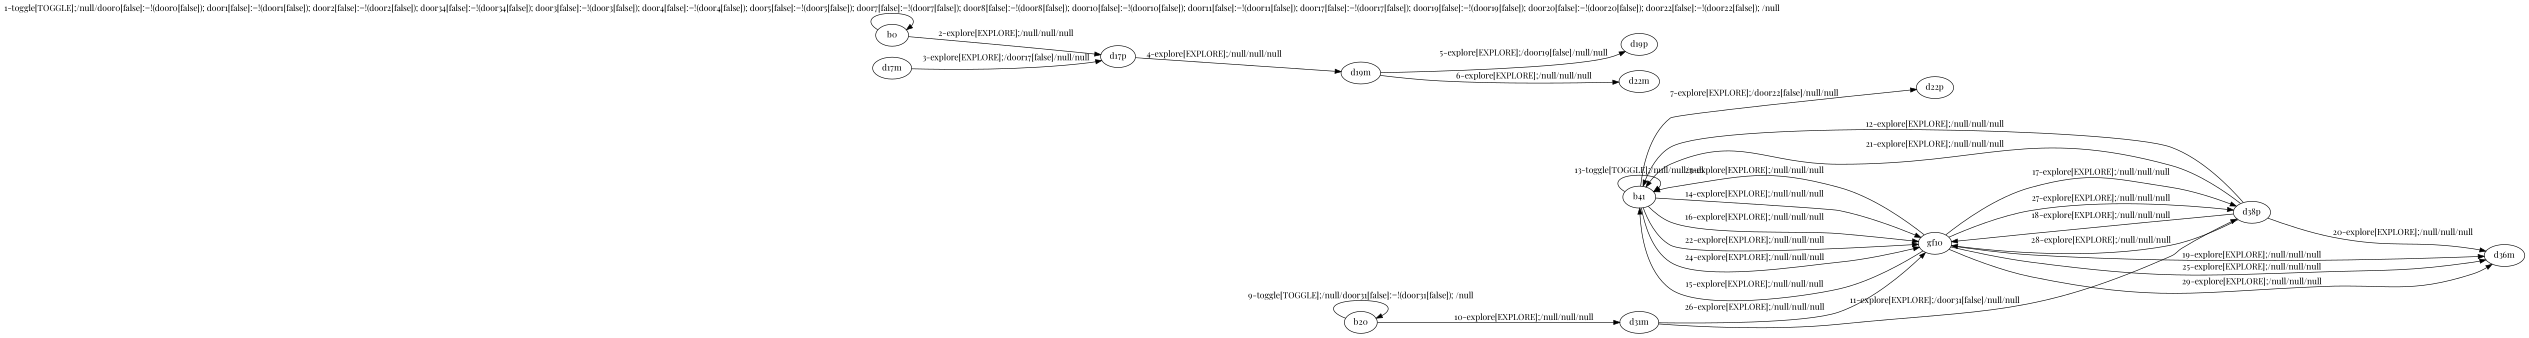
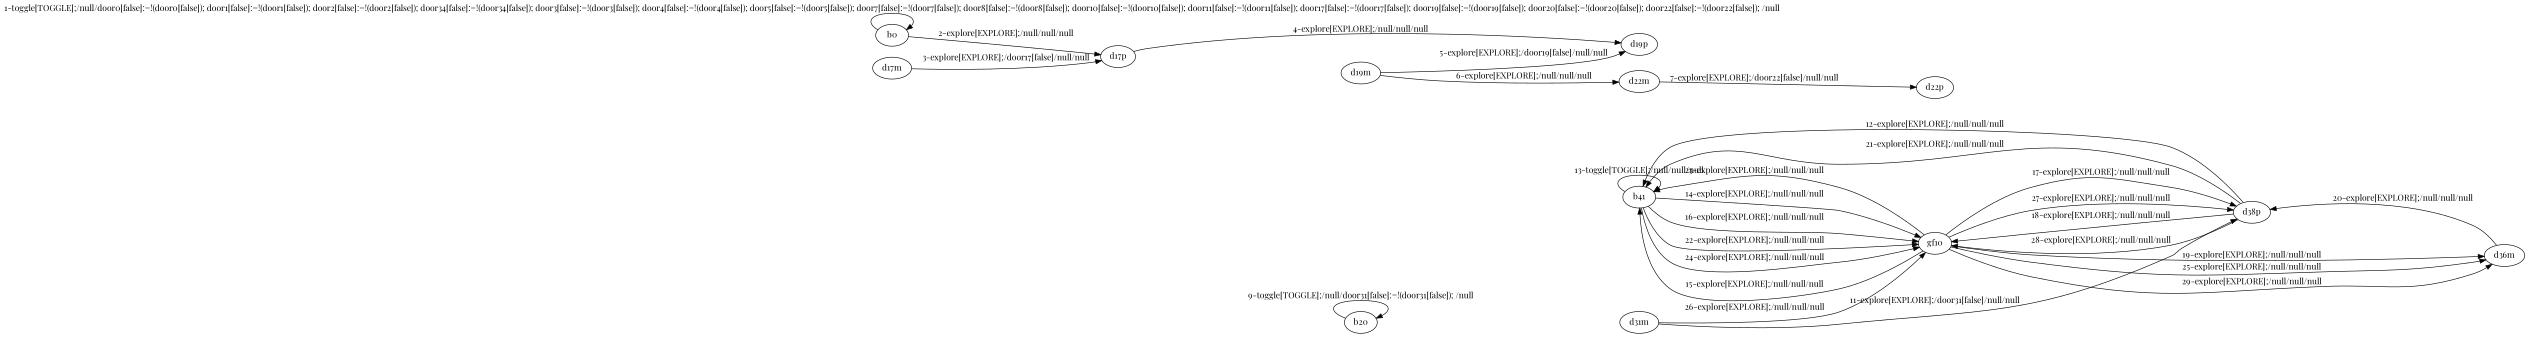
(1235, 64) -> (1374, 34)
(1752, 107) -> (1785, 85)
(2372, 243) -> (2391, 206)
(1496, 322) -> none
